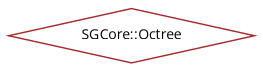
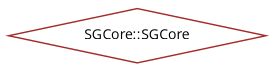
(131, 36) -> (137, 36)
